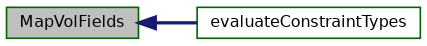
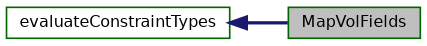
(176, 23) -> (267, 23)
